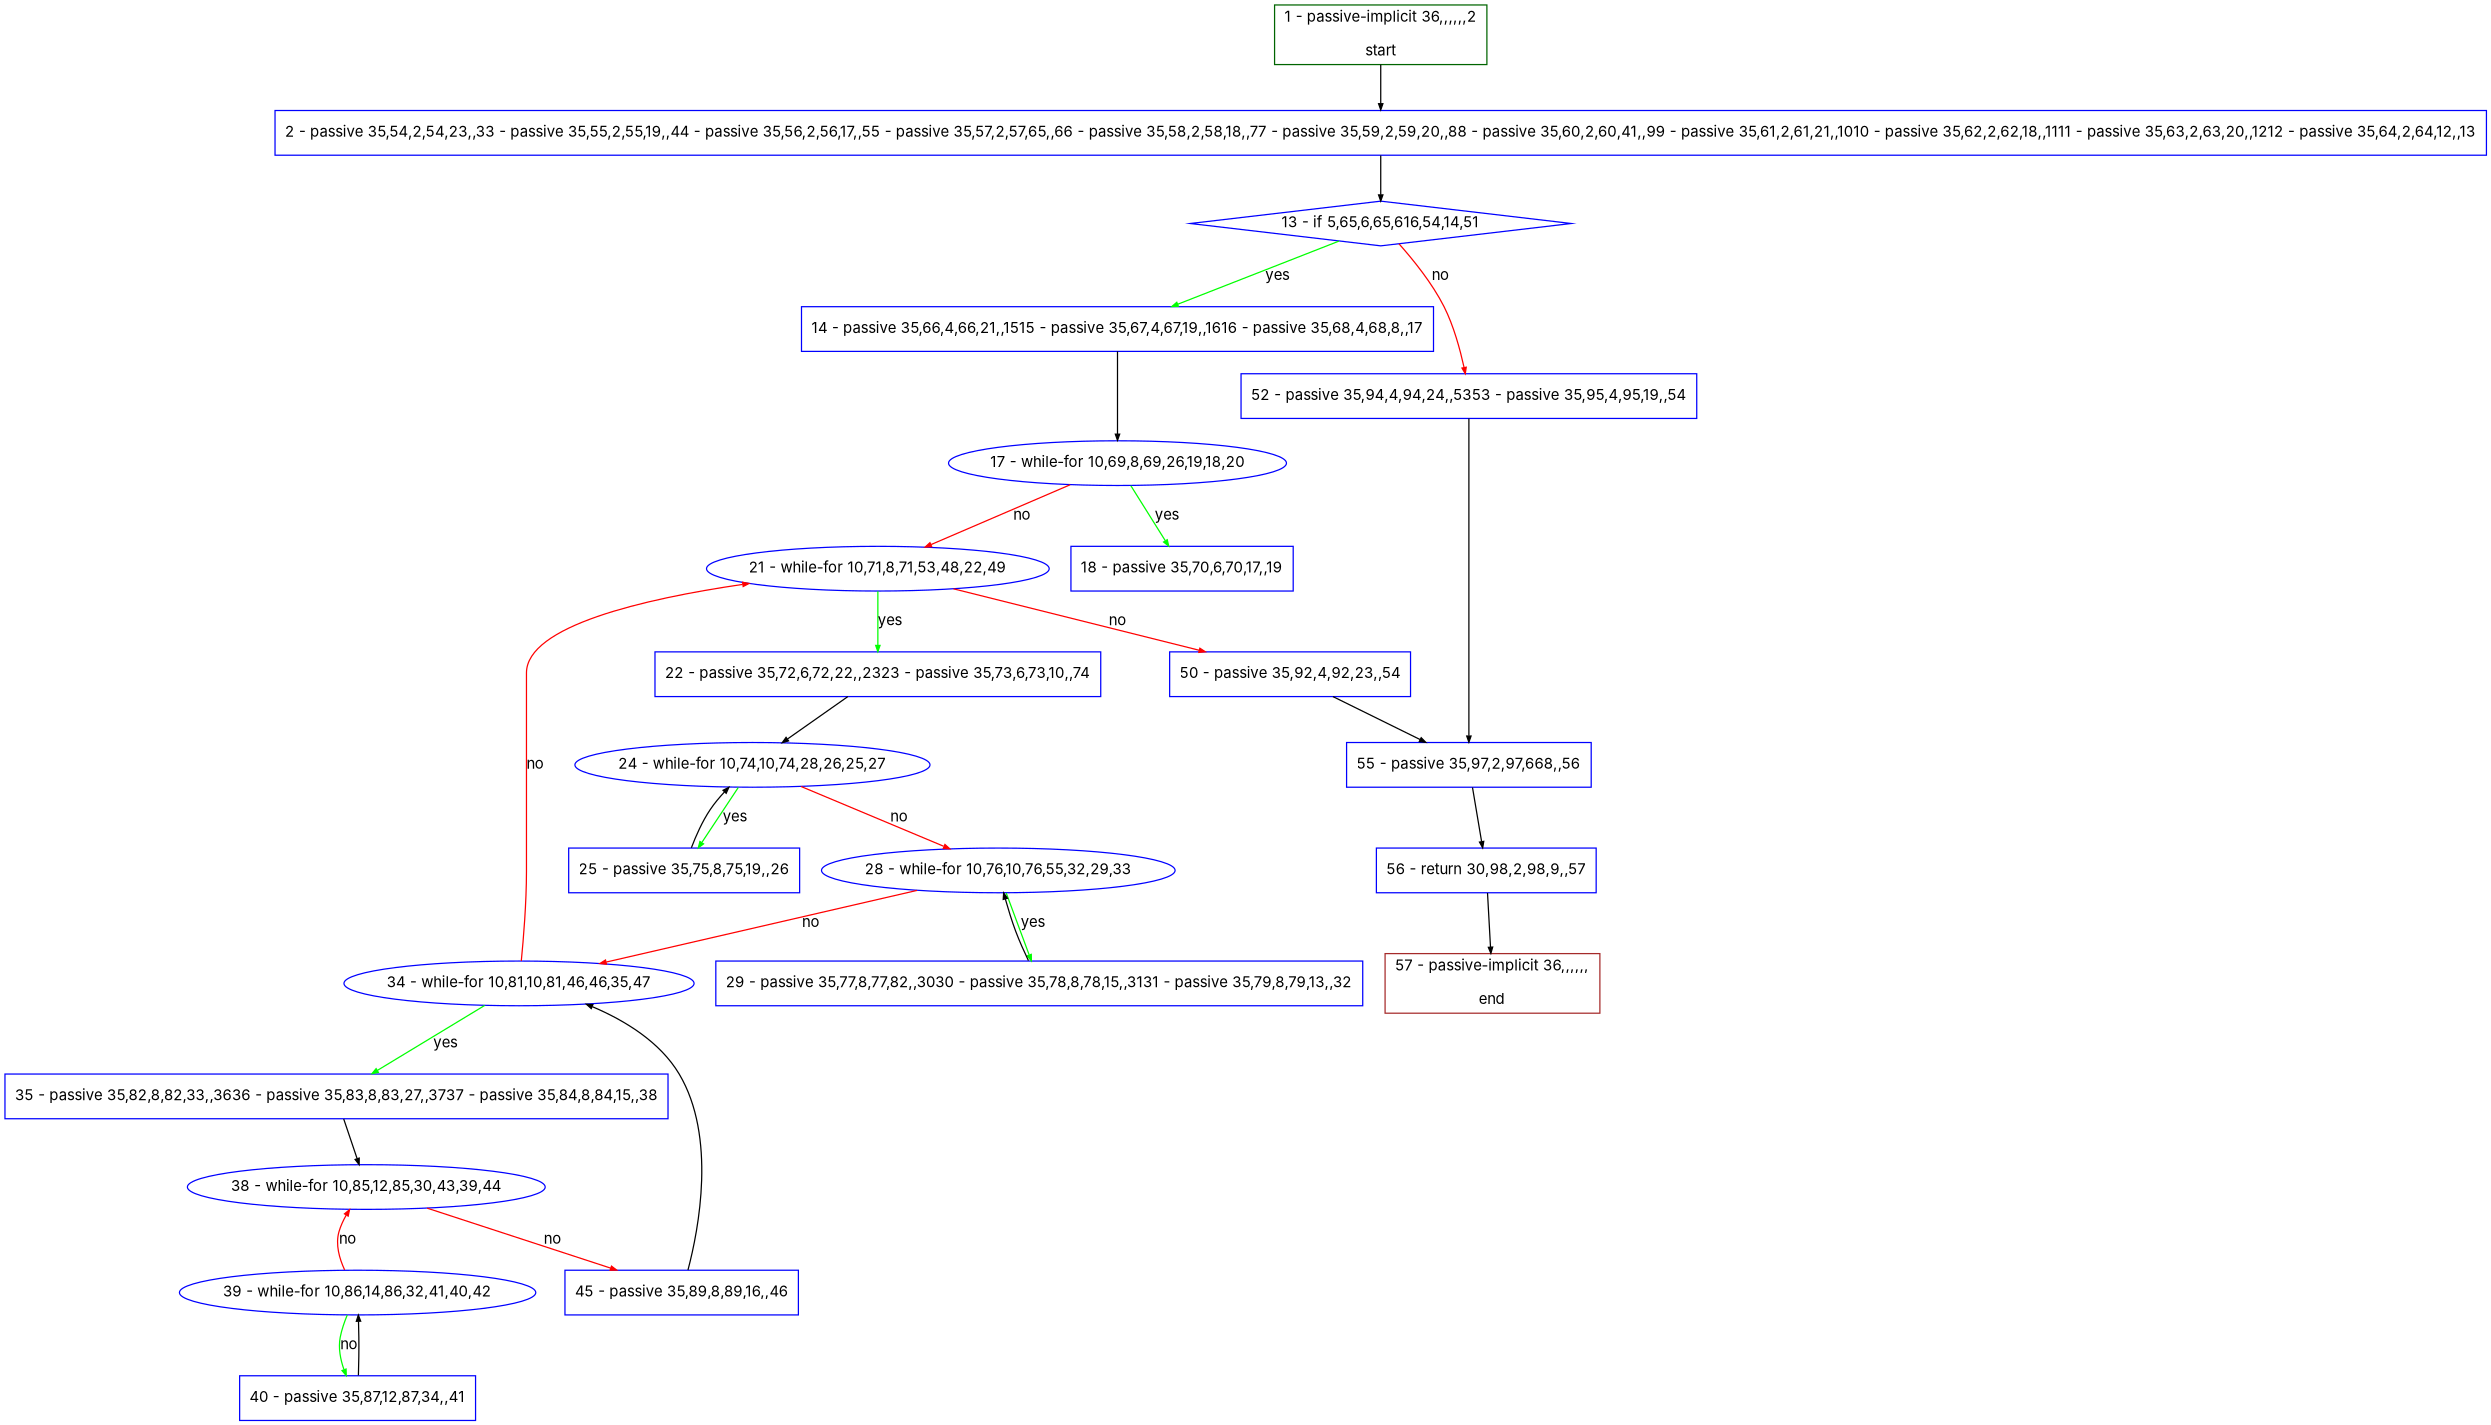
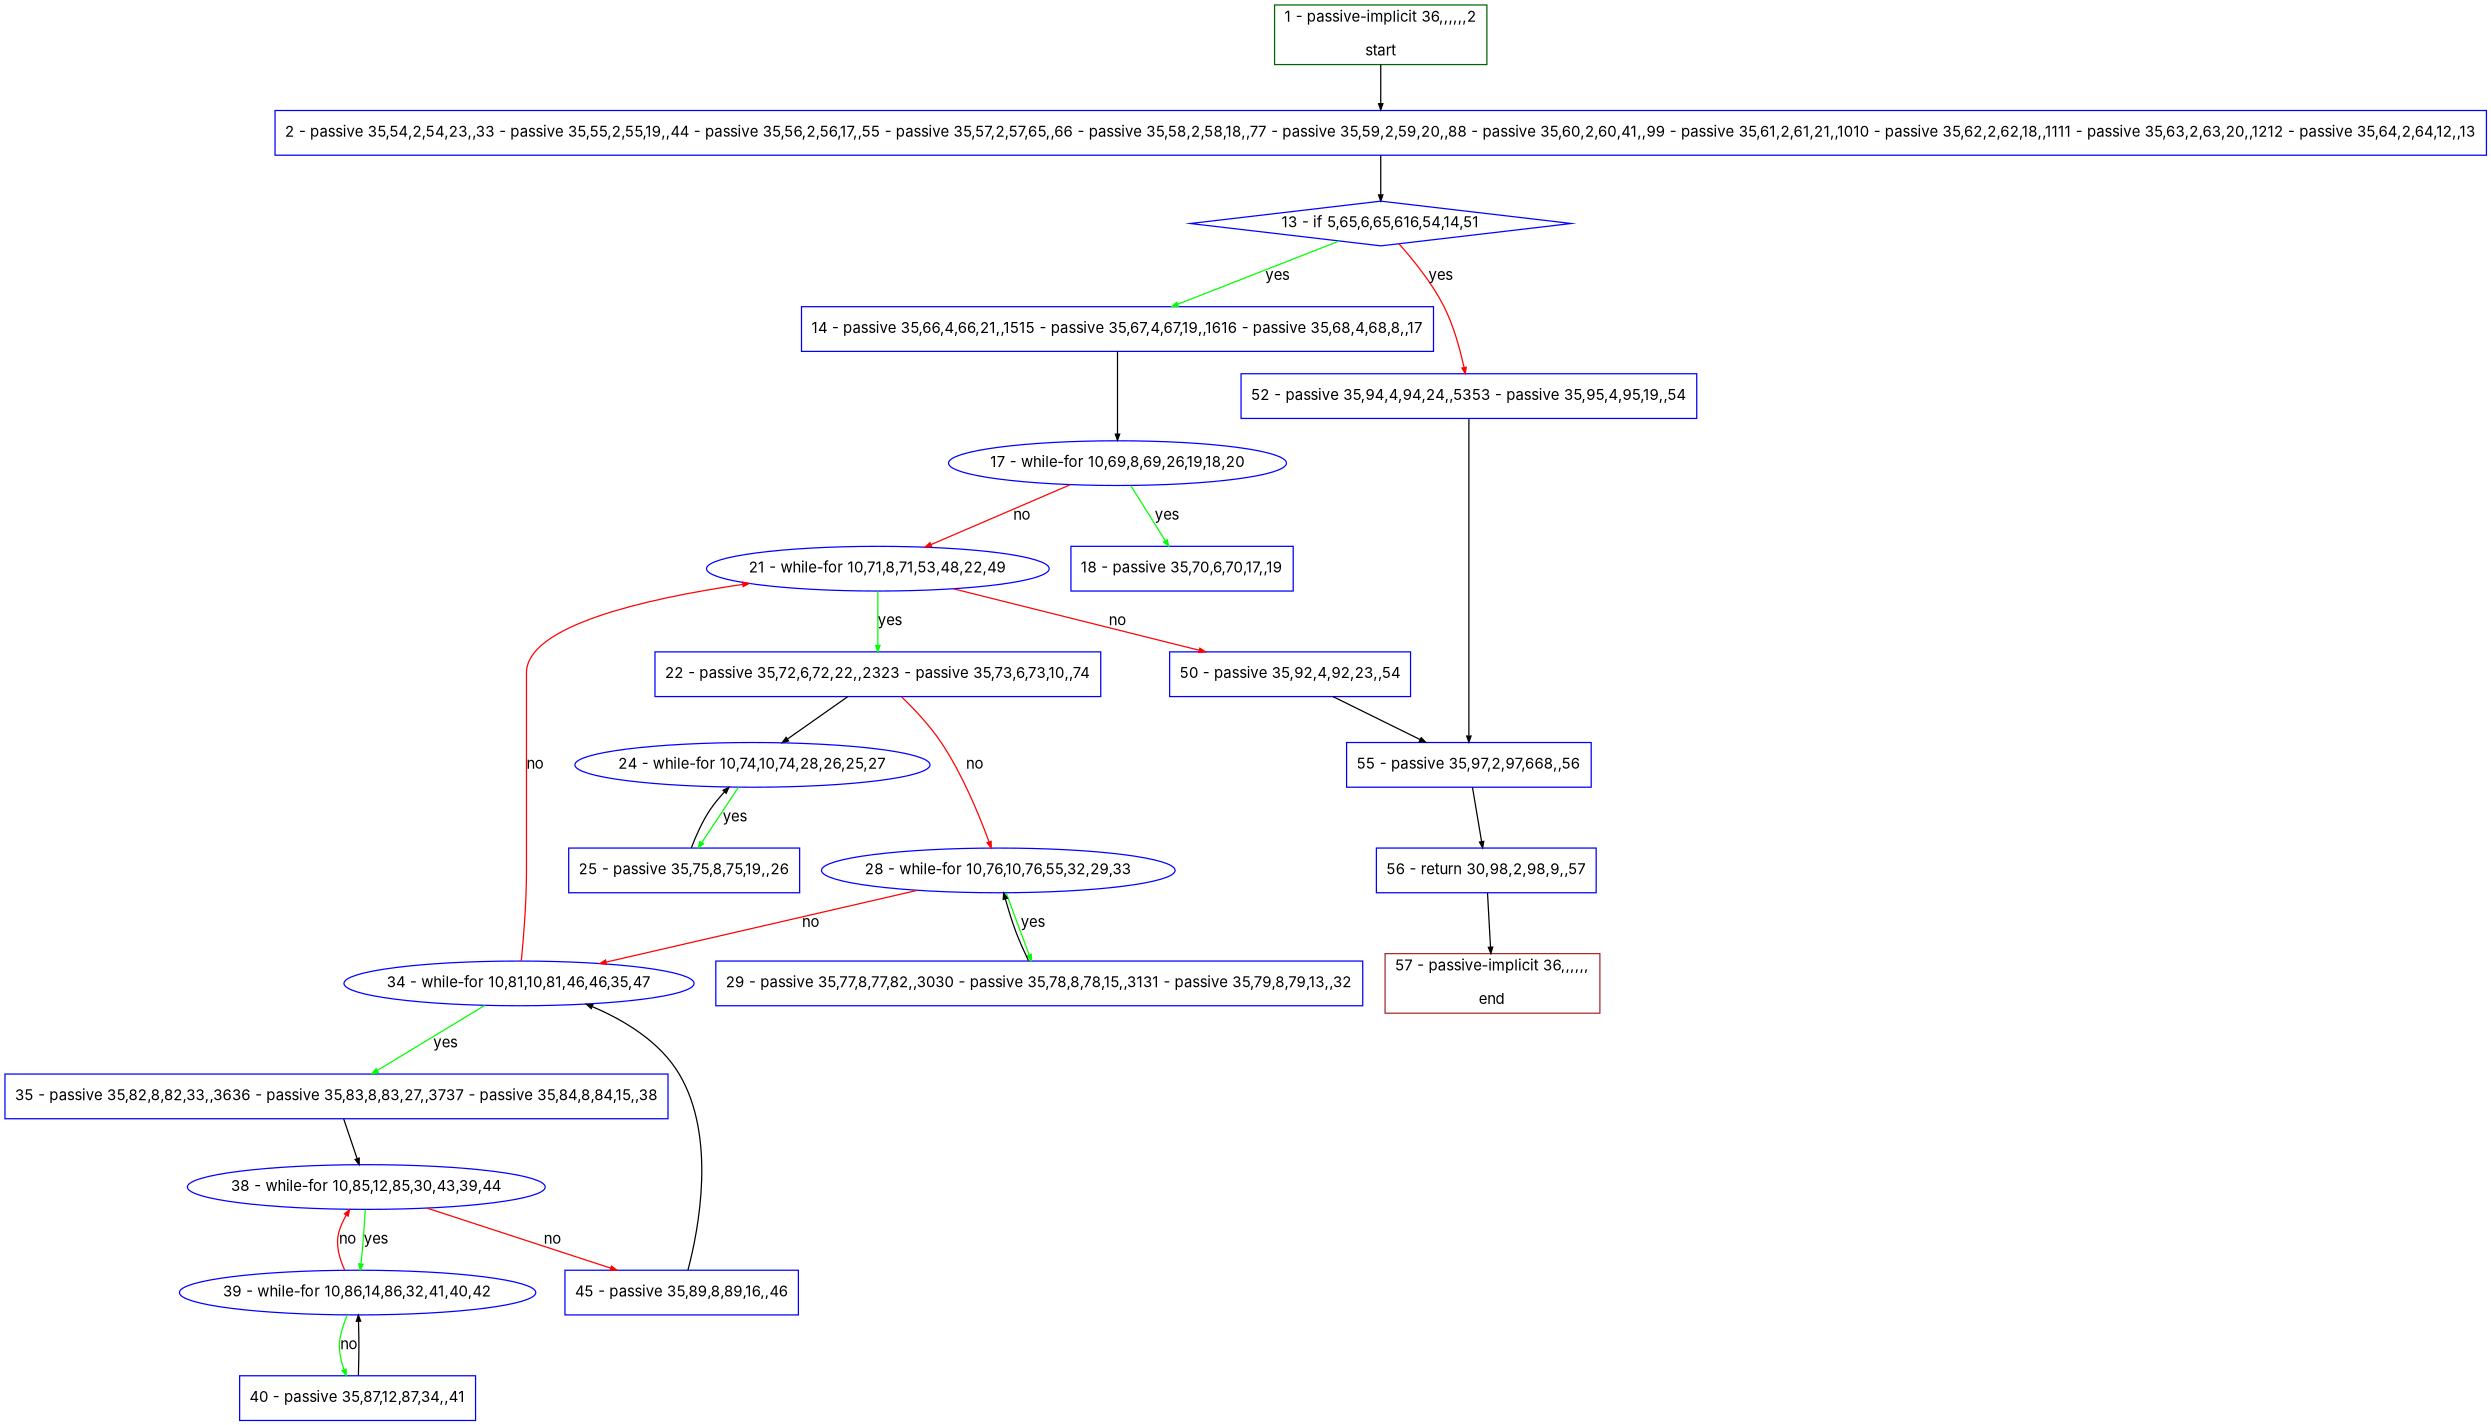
(1441, 276) -> (1441, 276)
(872, 816) -> (954, 764)
none -> (363, 1237)
